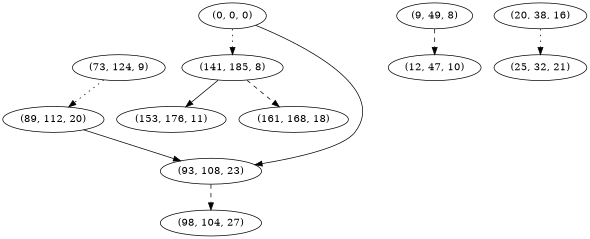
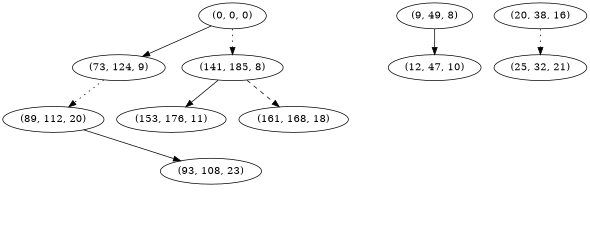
(435, 38) -> (435, 38)
(361, 101) -> (180, 40)
(211, 223) -> none
